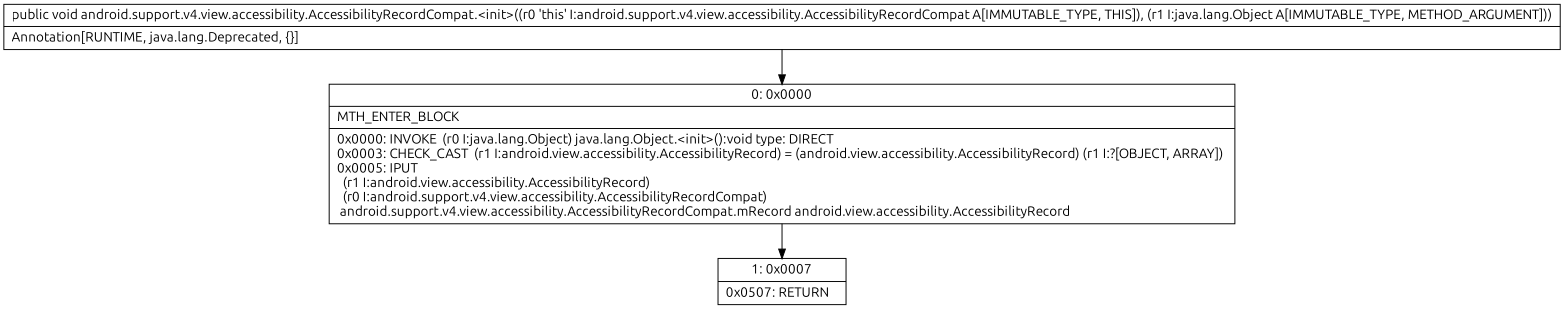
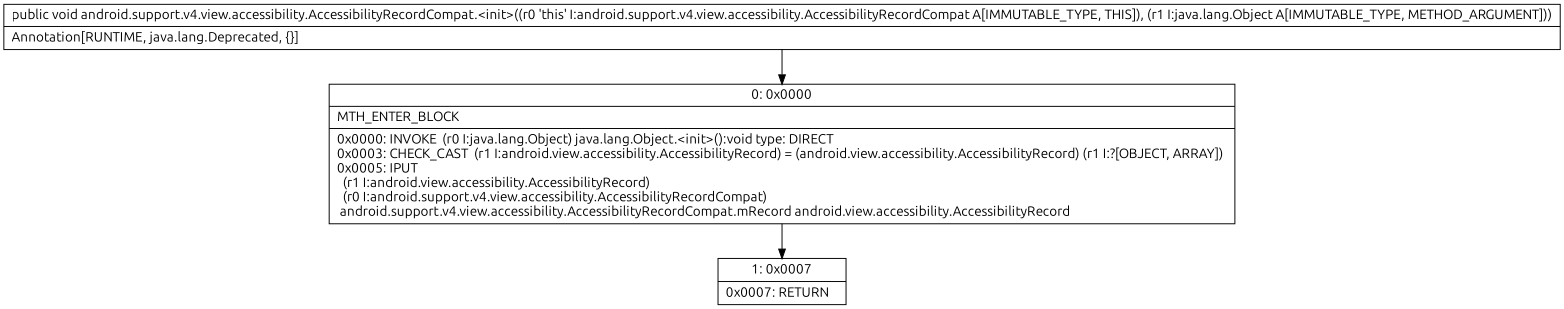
(782, 293) -> (782, 293)
